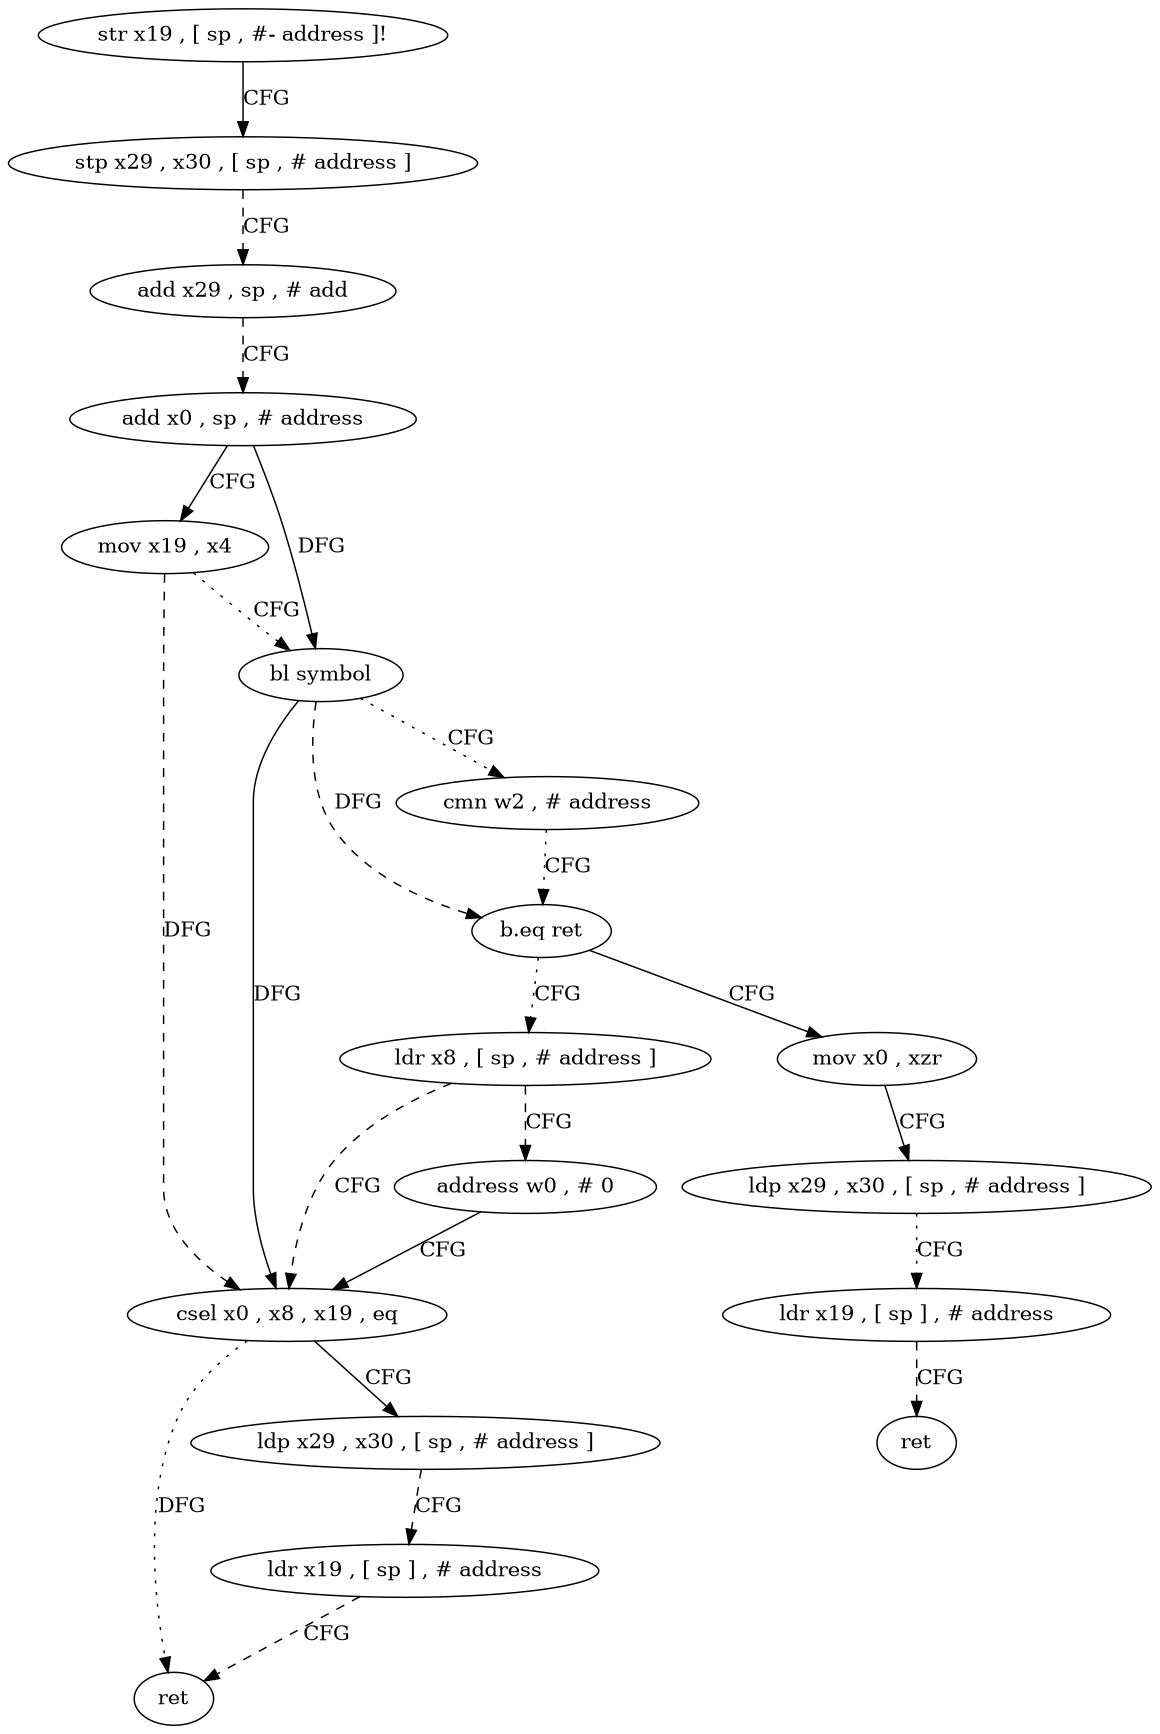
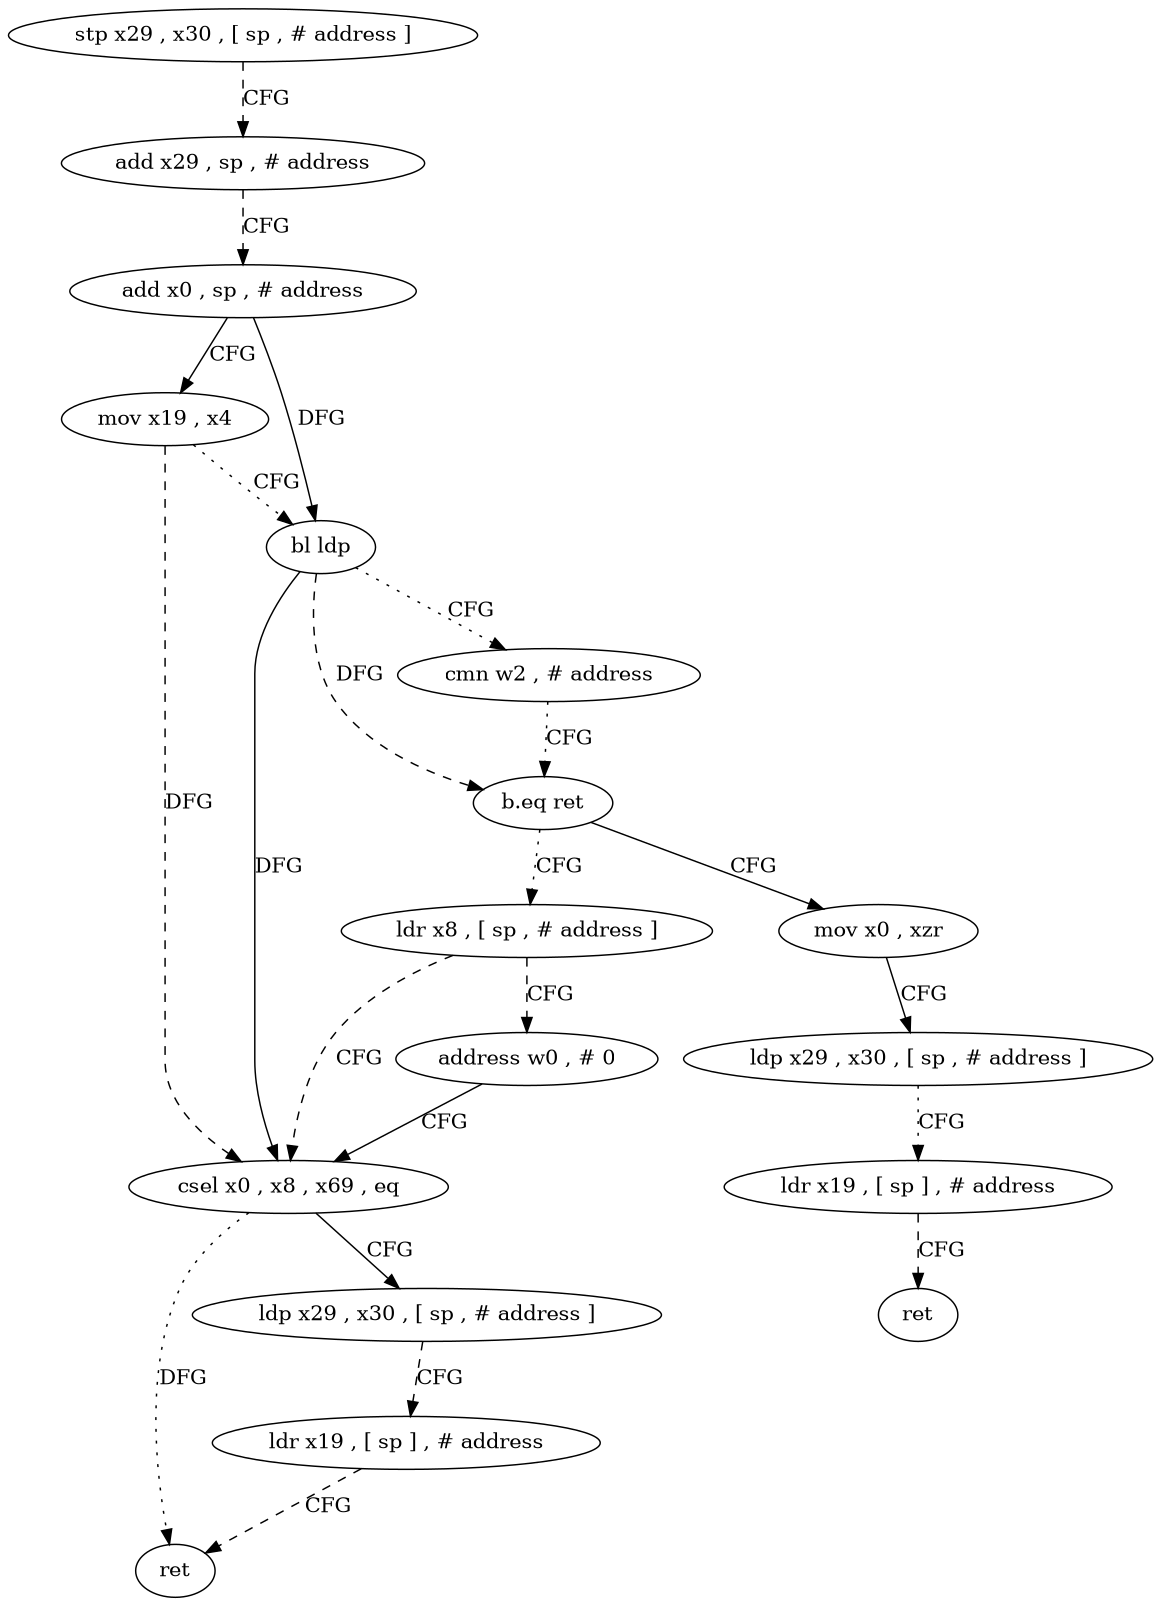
(243, 35) -> none
(243, 291) -> (243, 163)
(321, 675) -> (321, 547)
(287, 1315) -> (289, 1187)
